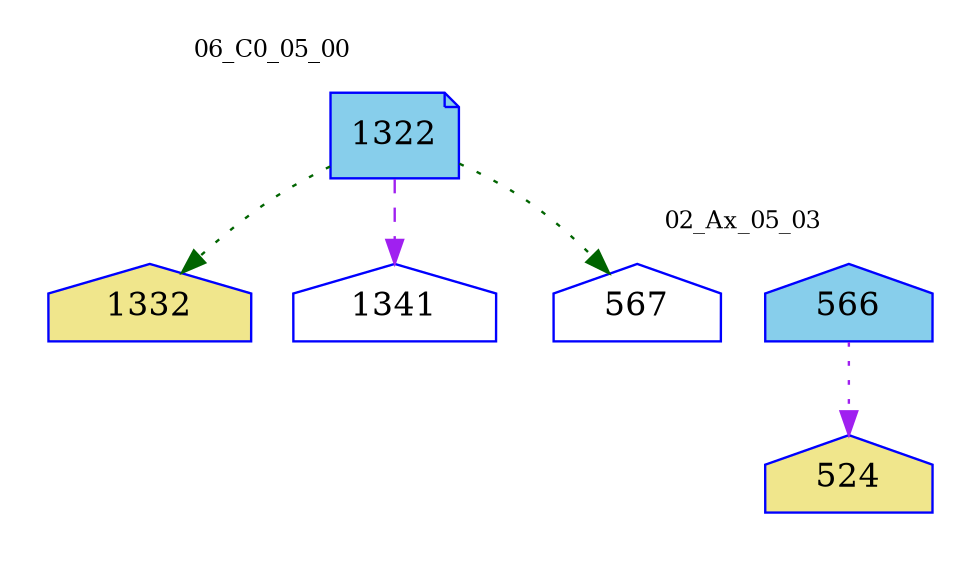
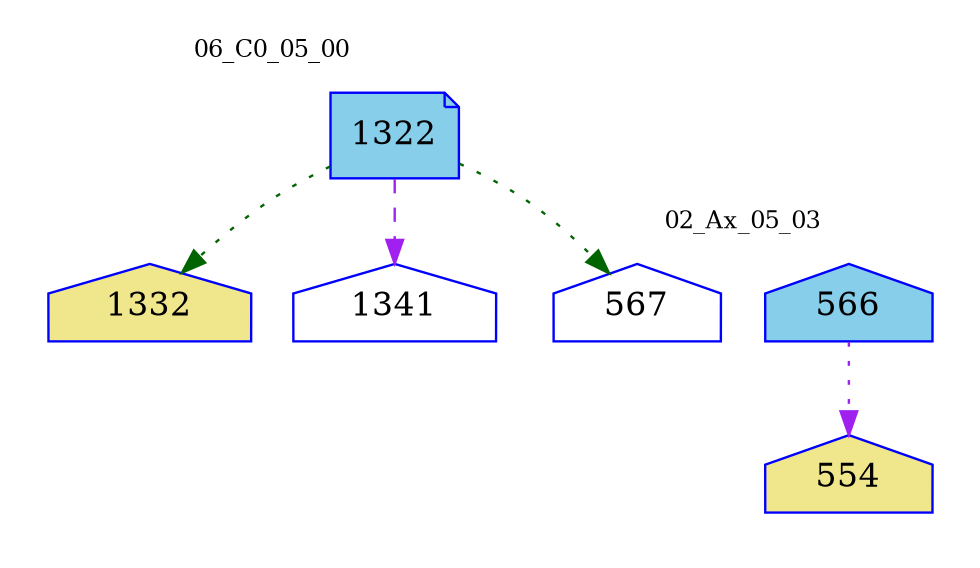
(849, 478) -> (849, 478)
